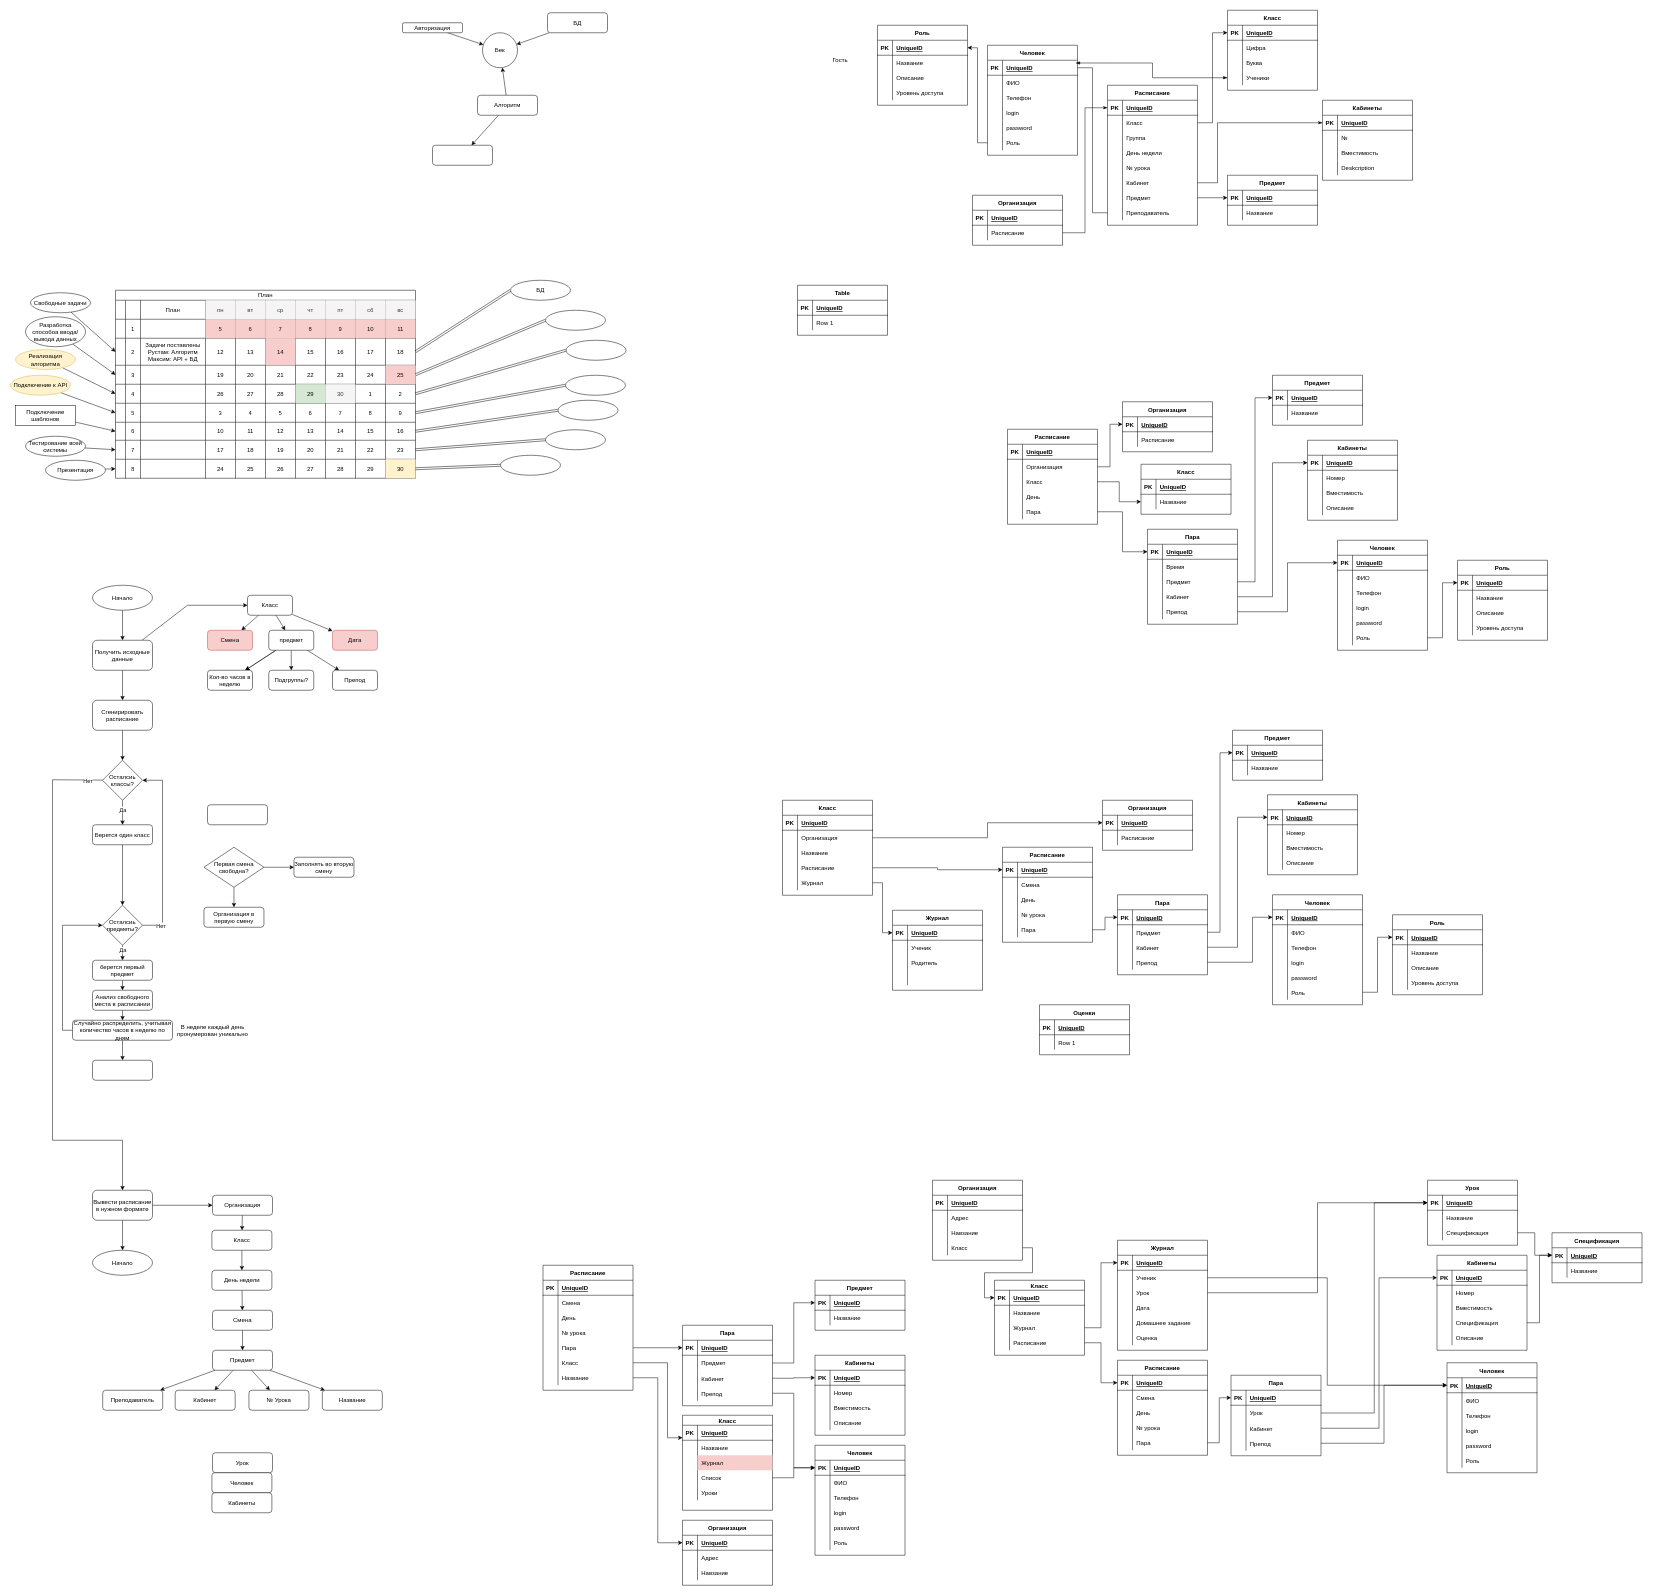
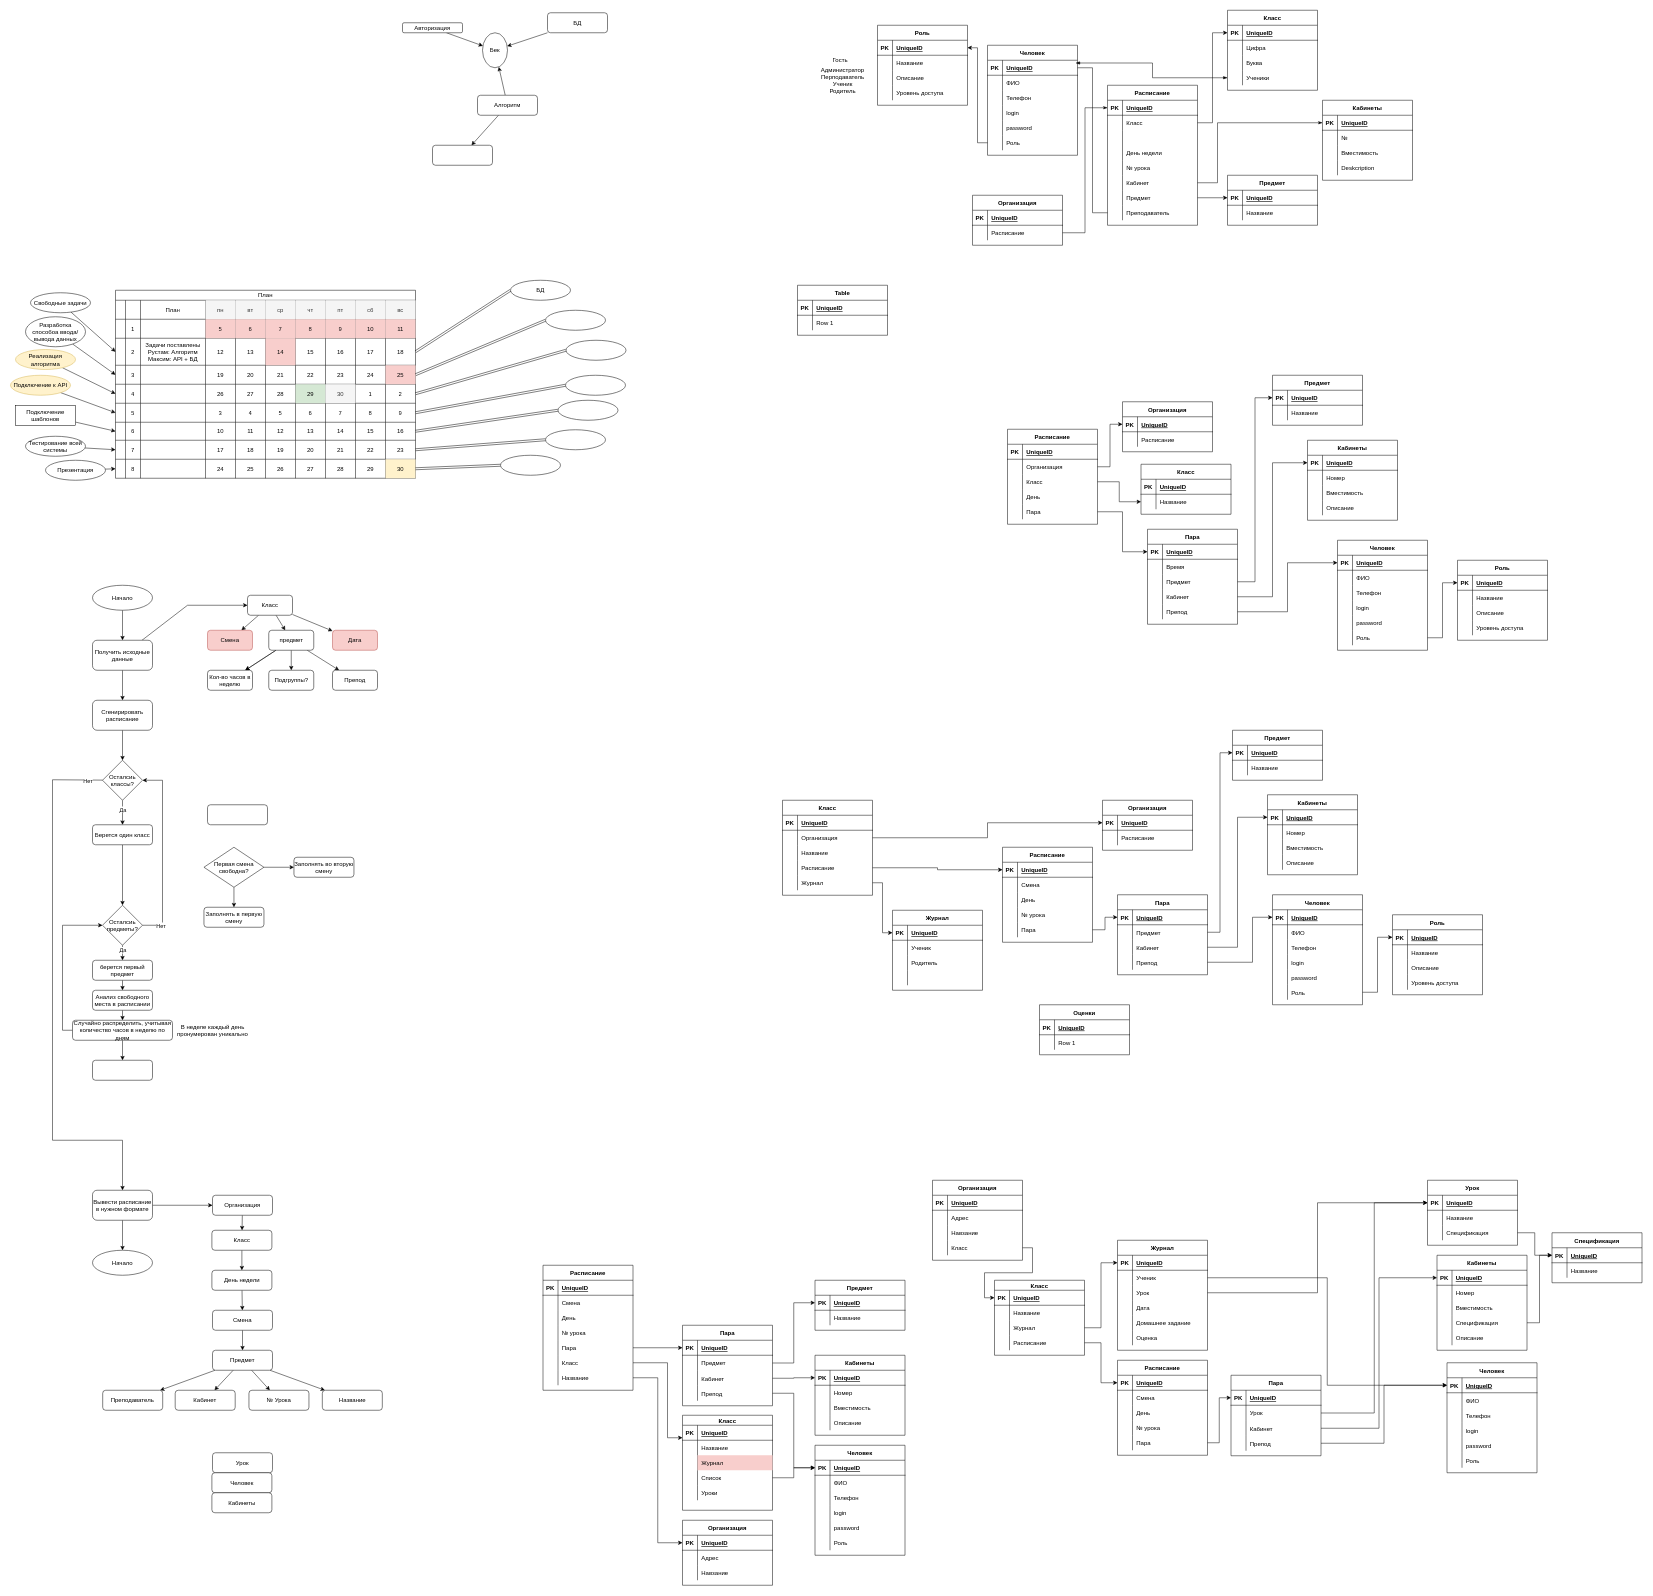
(500, 50) -> (495, 50)
none -> (842, 80)
(1160, 138) -> none
(234, 917) -> (234, 917)
